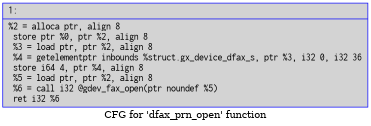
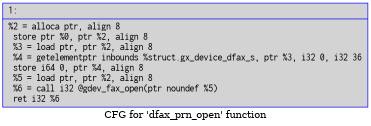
(76, 68) -> (76, 68)
